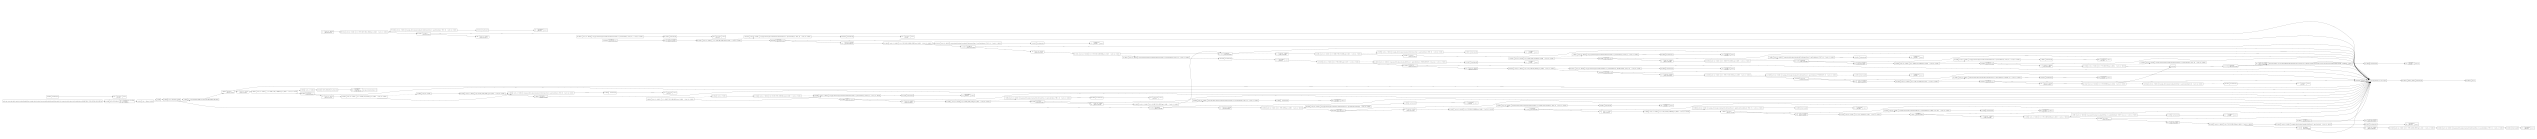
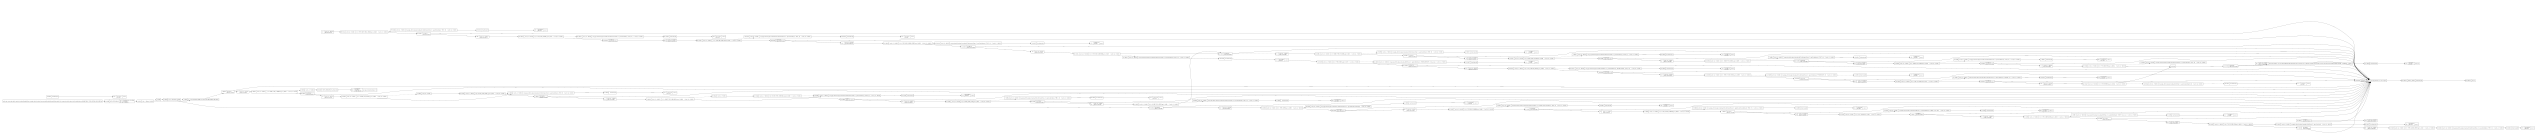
none -> (541, 37)
none -> (1471, 59)
none -> (610, 99)
